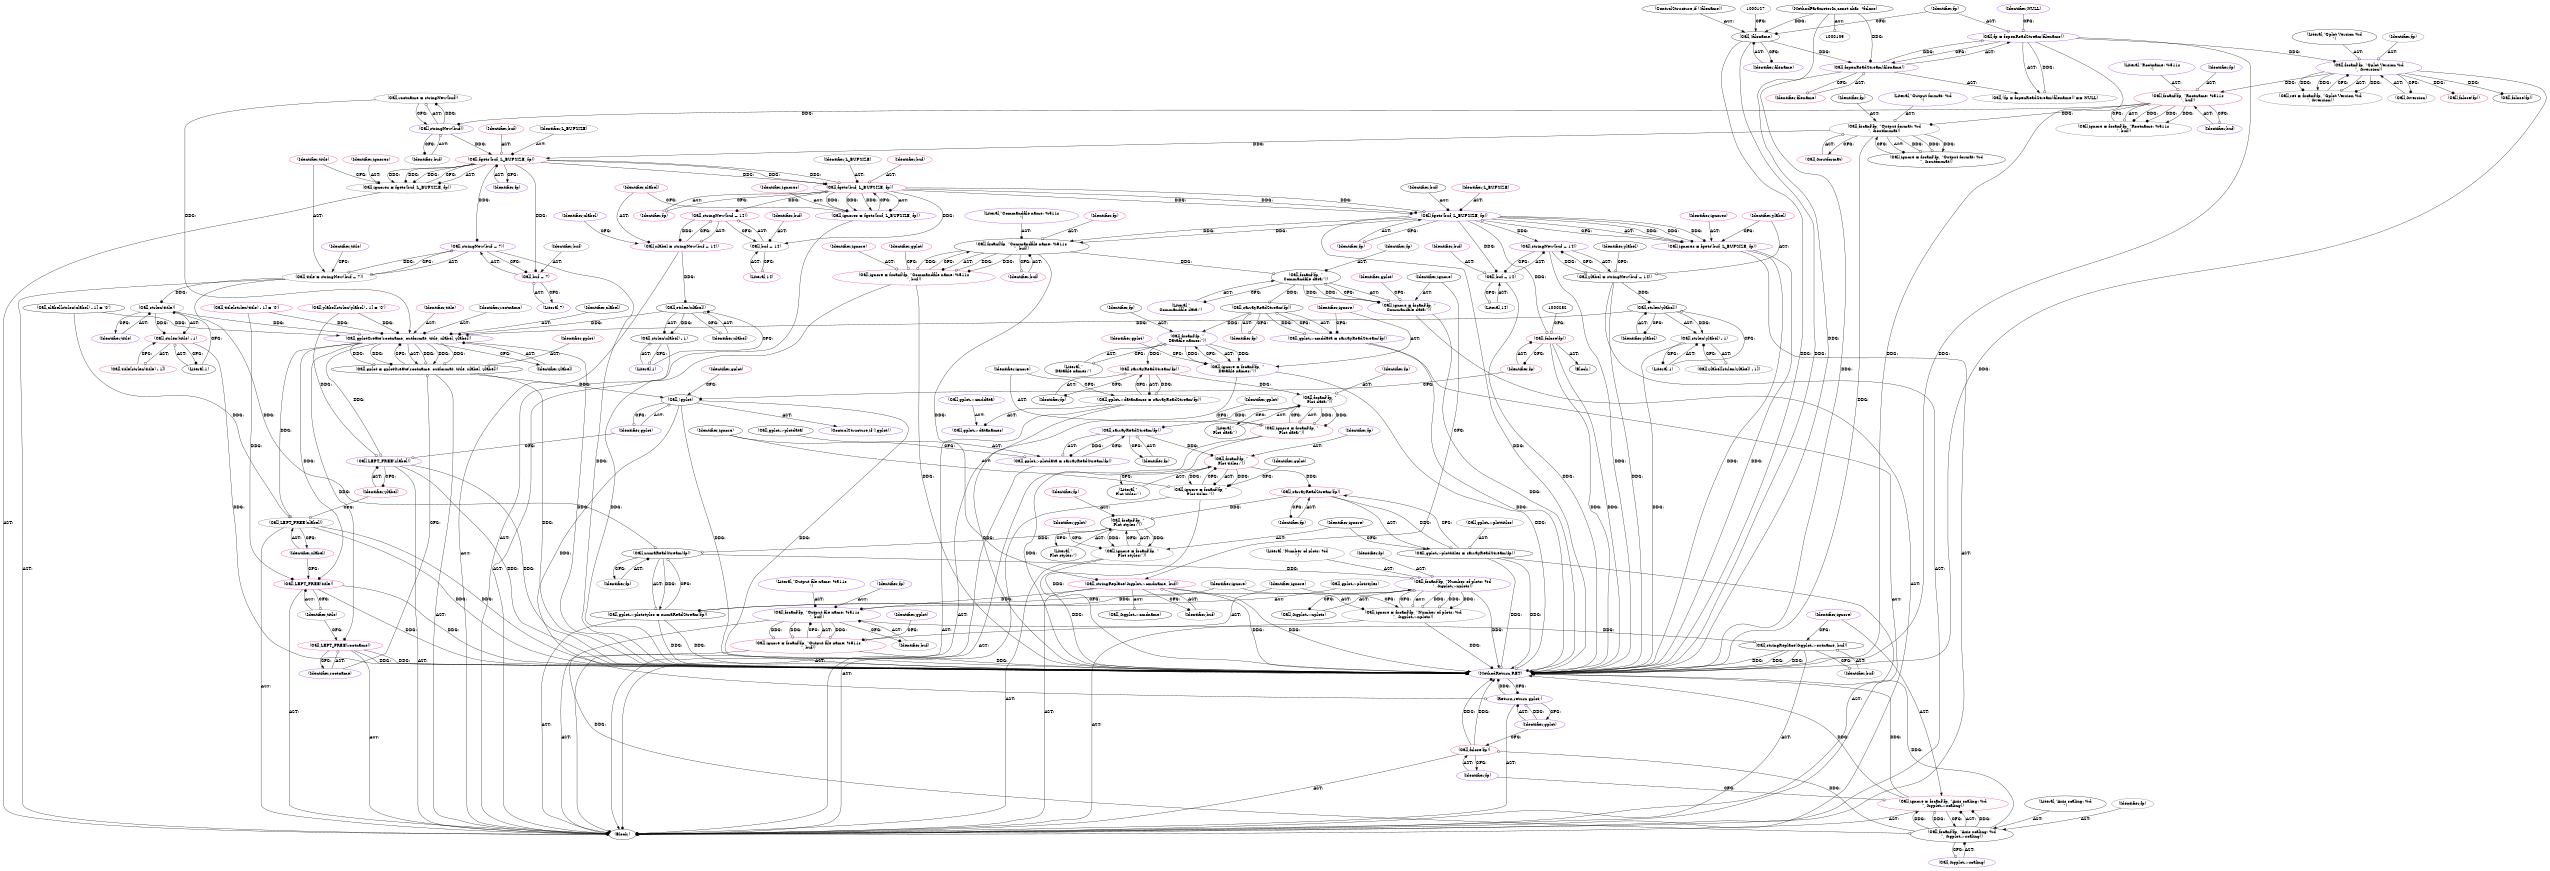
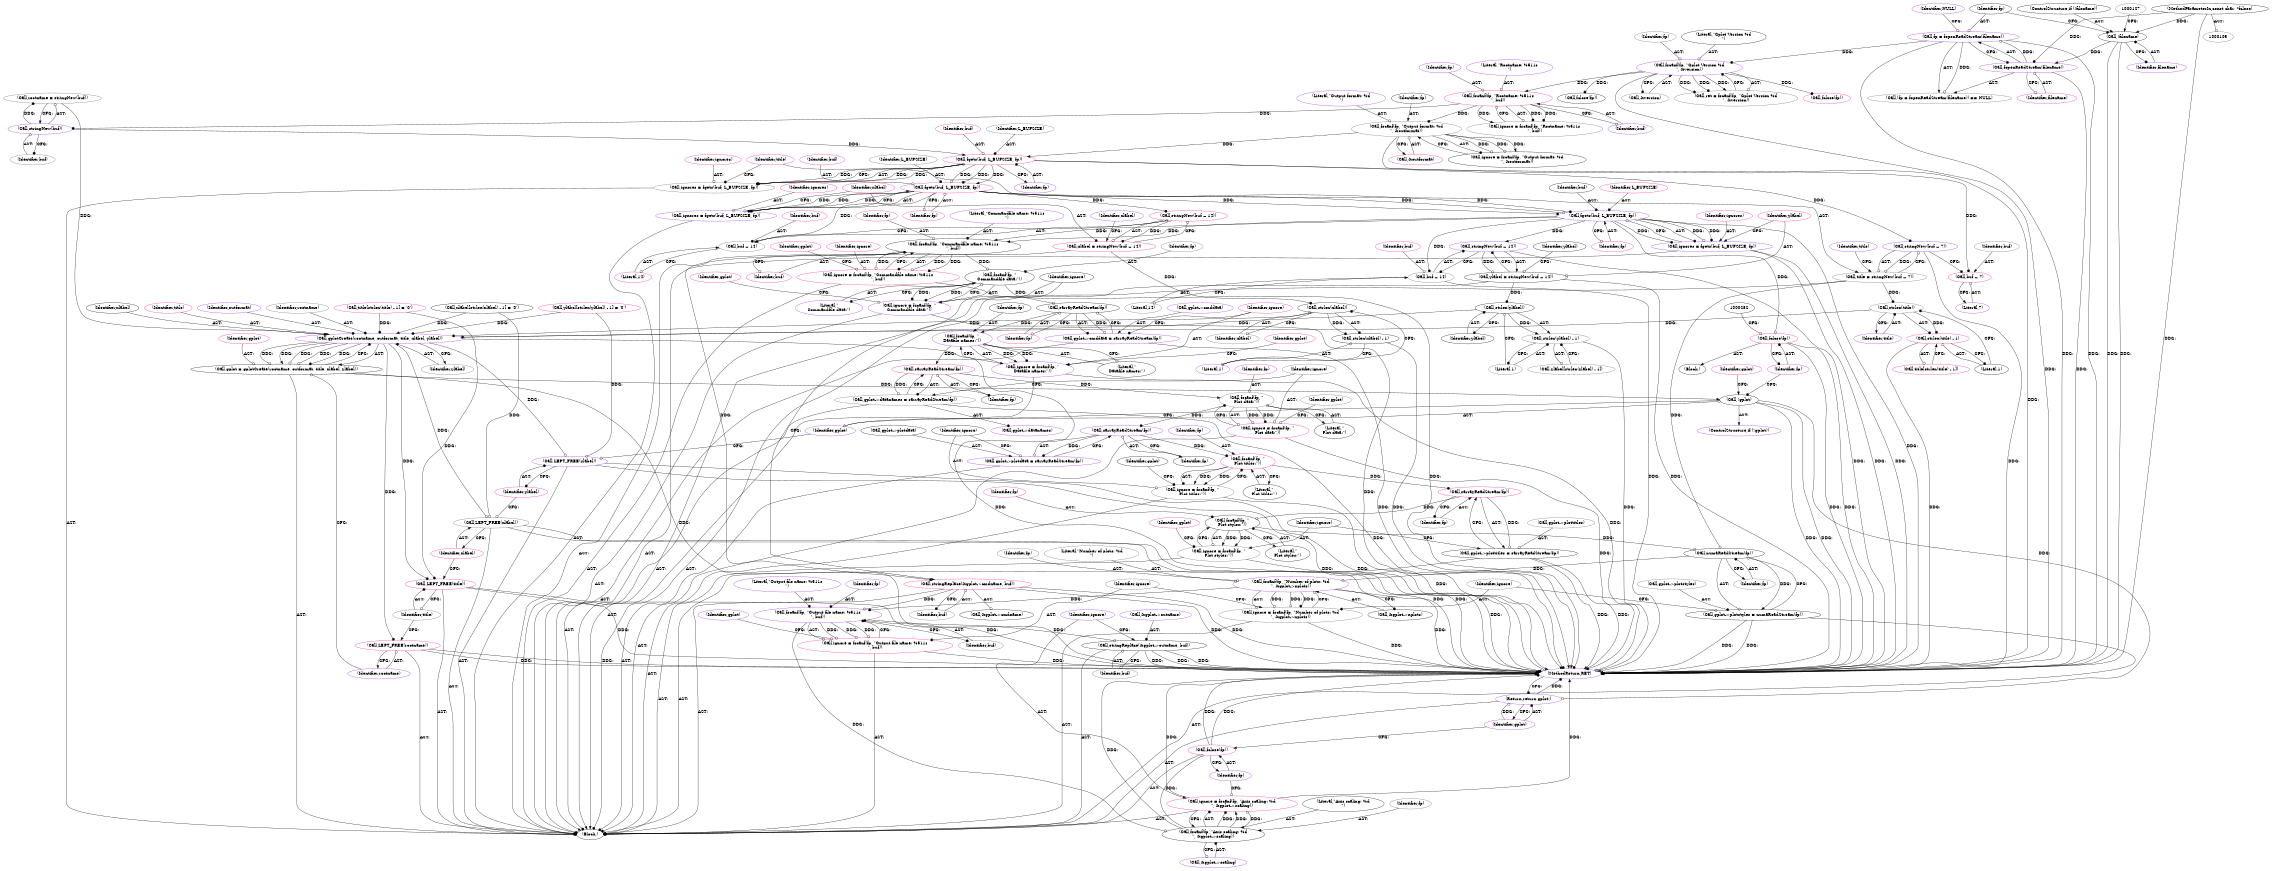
(1947, 52) -> (1986, 54)
(498, 268) -> none
none -> (229, 308)
(974, 414) -> (1149, 318)
none -> (1156, 615)
